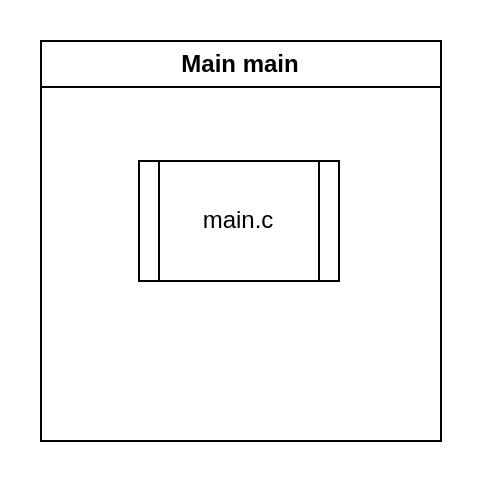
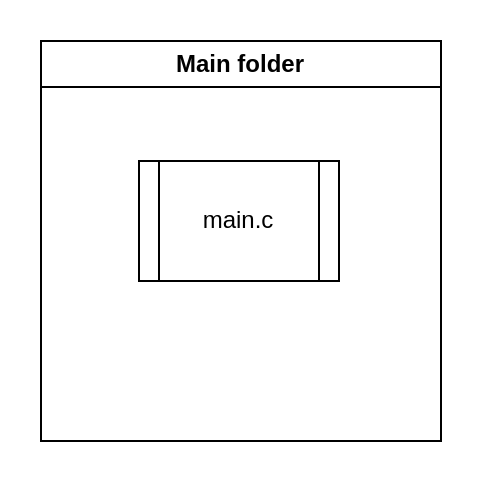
(241, 65) -> (241, 65)
